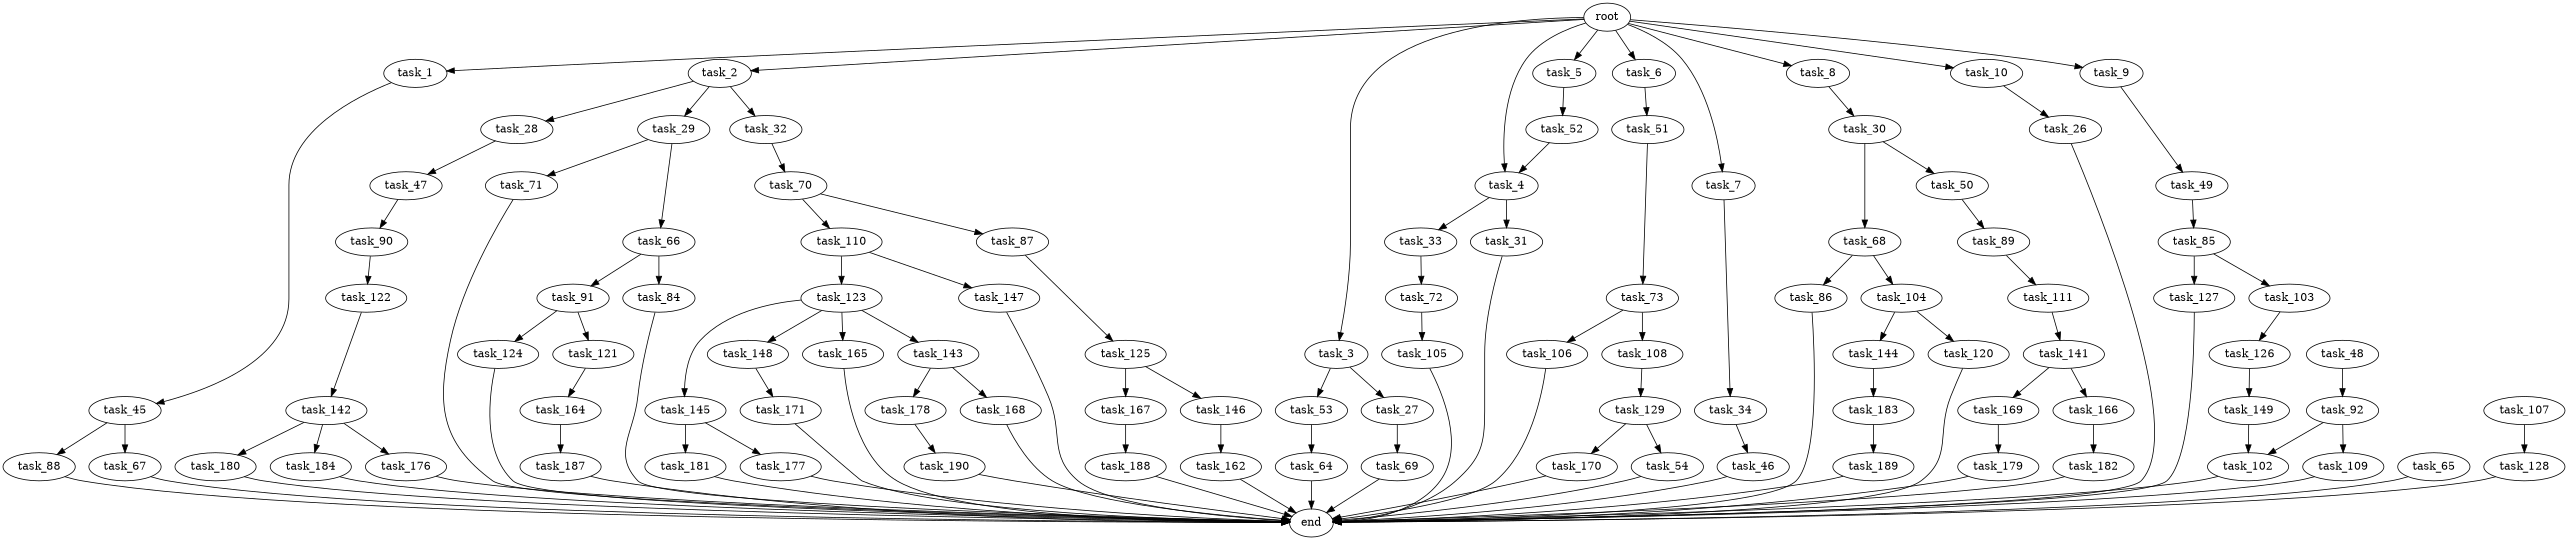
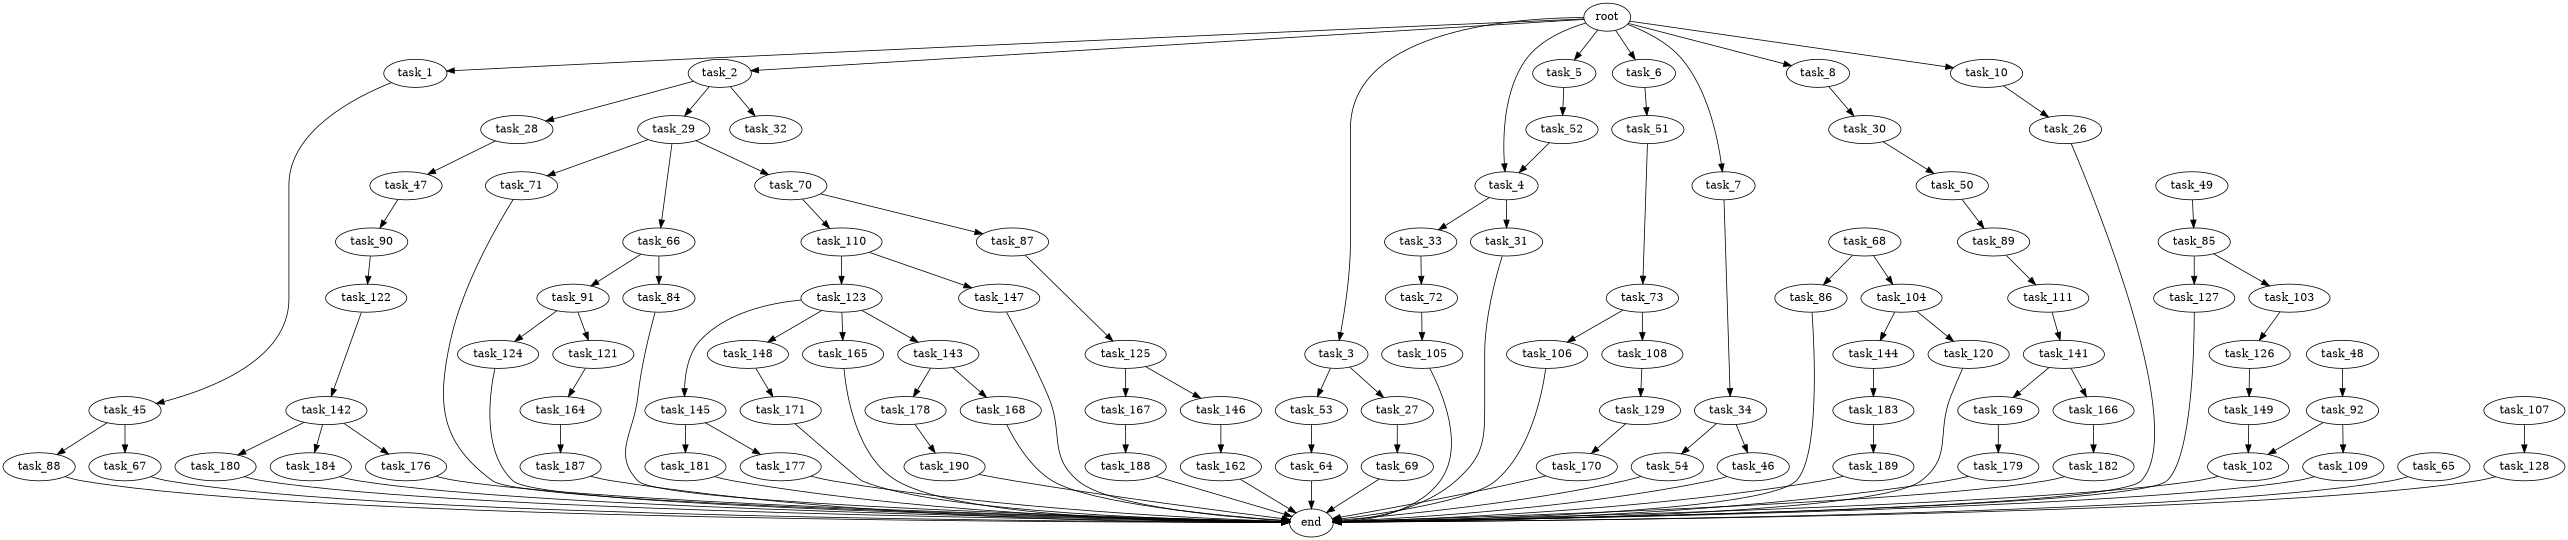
(2111, 73) -> none
(777, 154) -> (729, 156)
(1865, 182) -> none
(1652, 435) -> (1702, 436)
